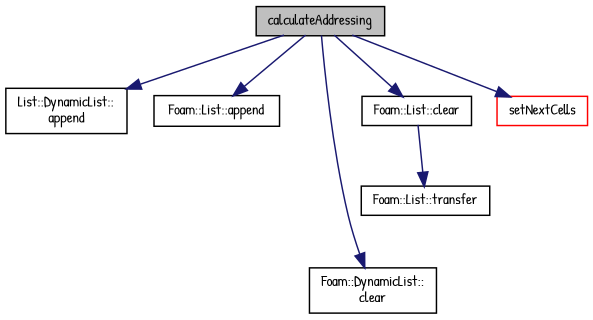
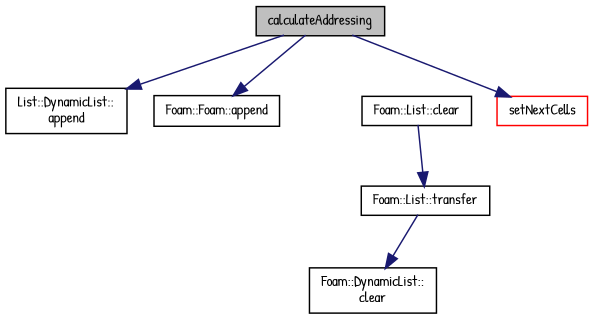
(363, 61) -> none
(217, 111) -> (217, 111)
(335, 146) -> (405, 235)
